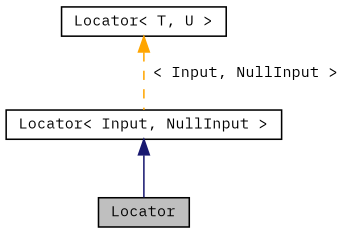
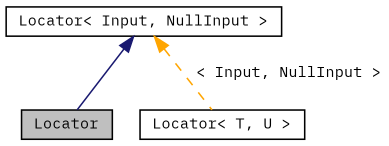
(144, 81) -> (188, 79)
